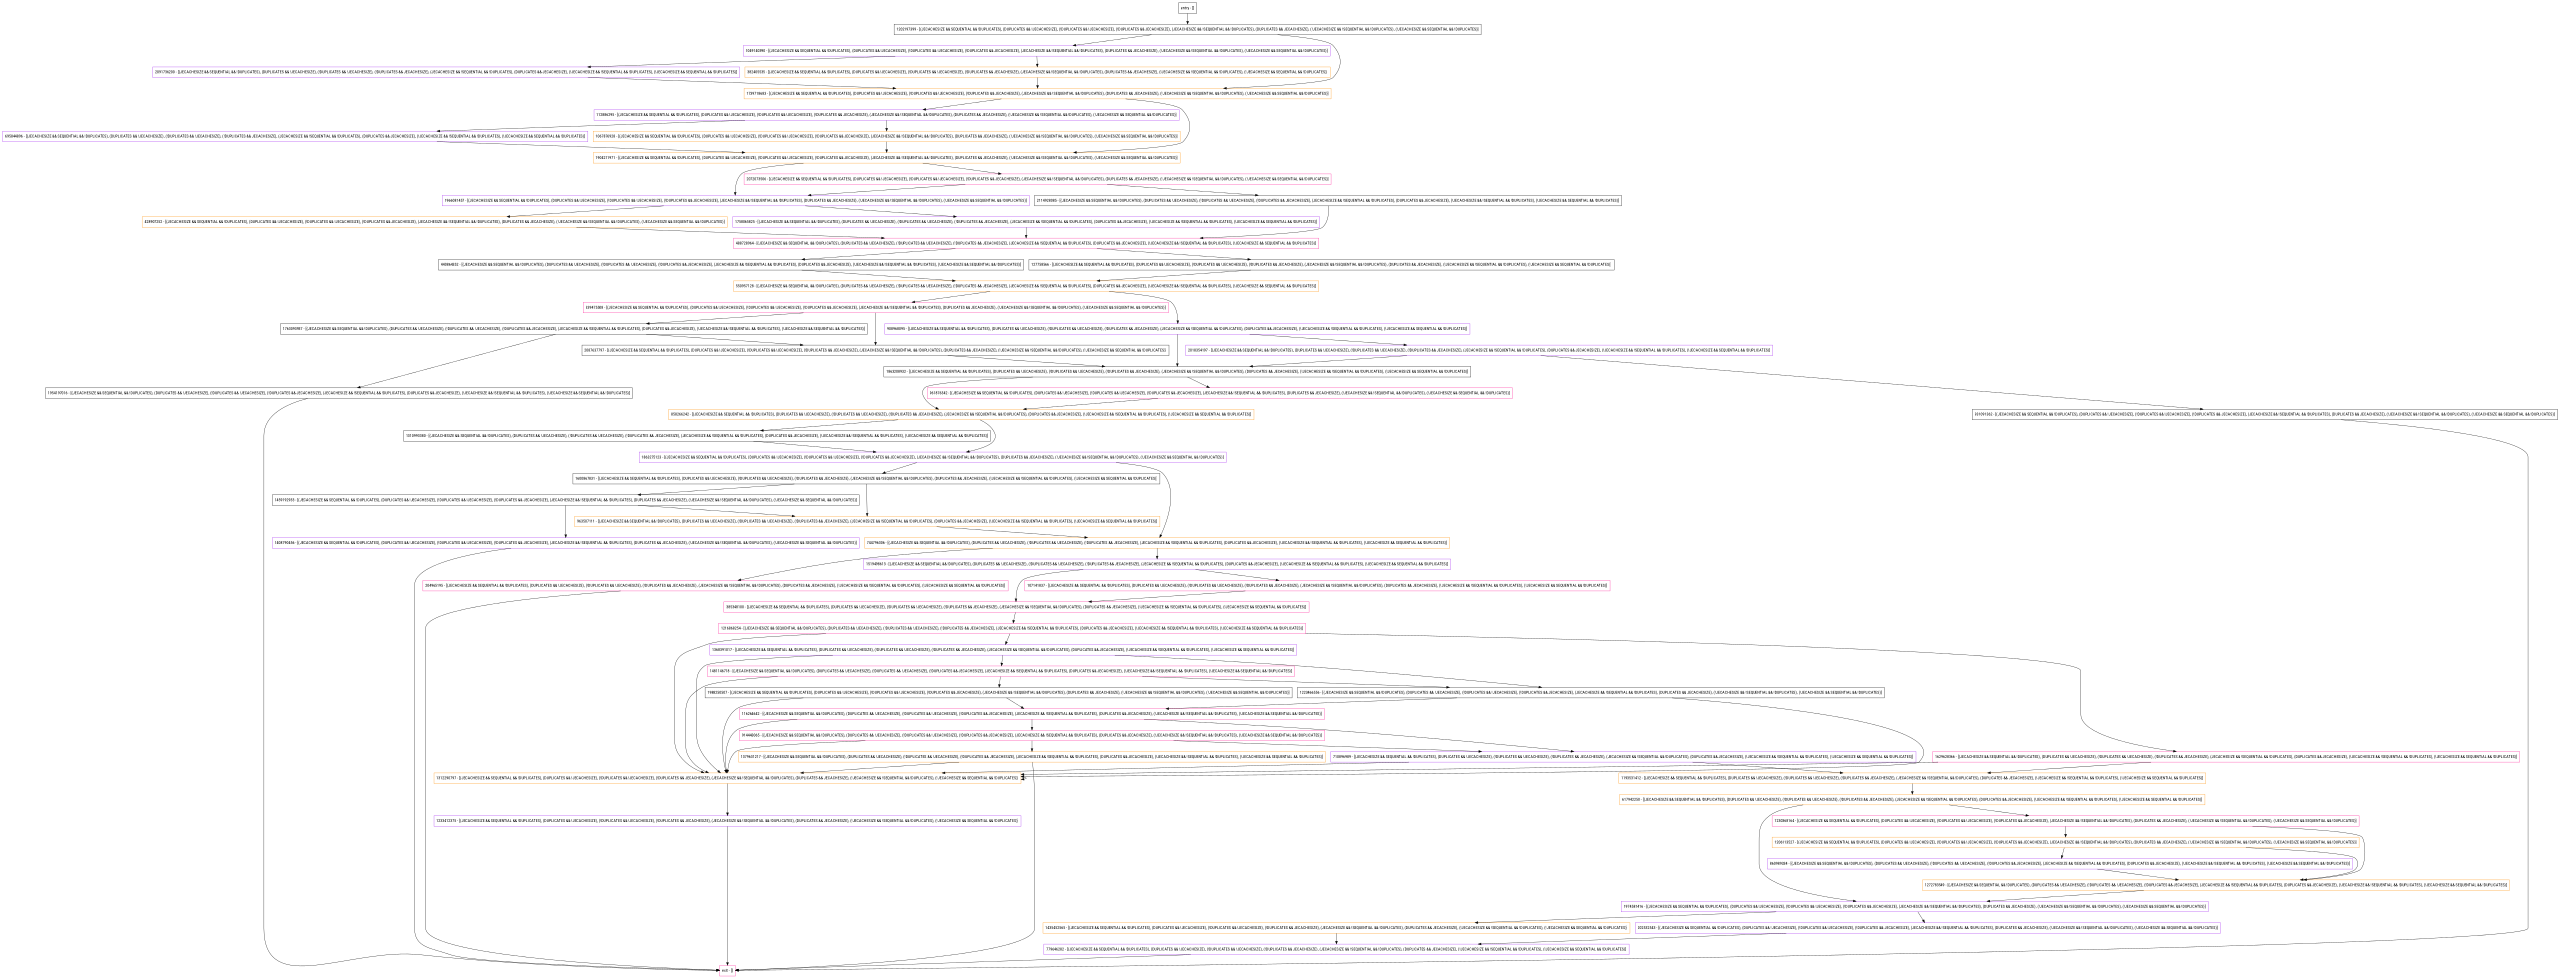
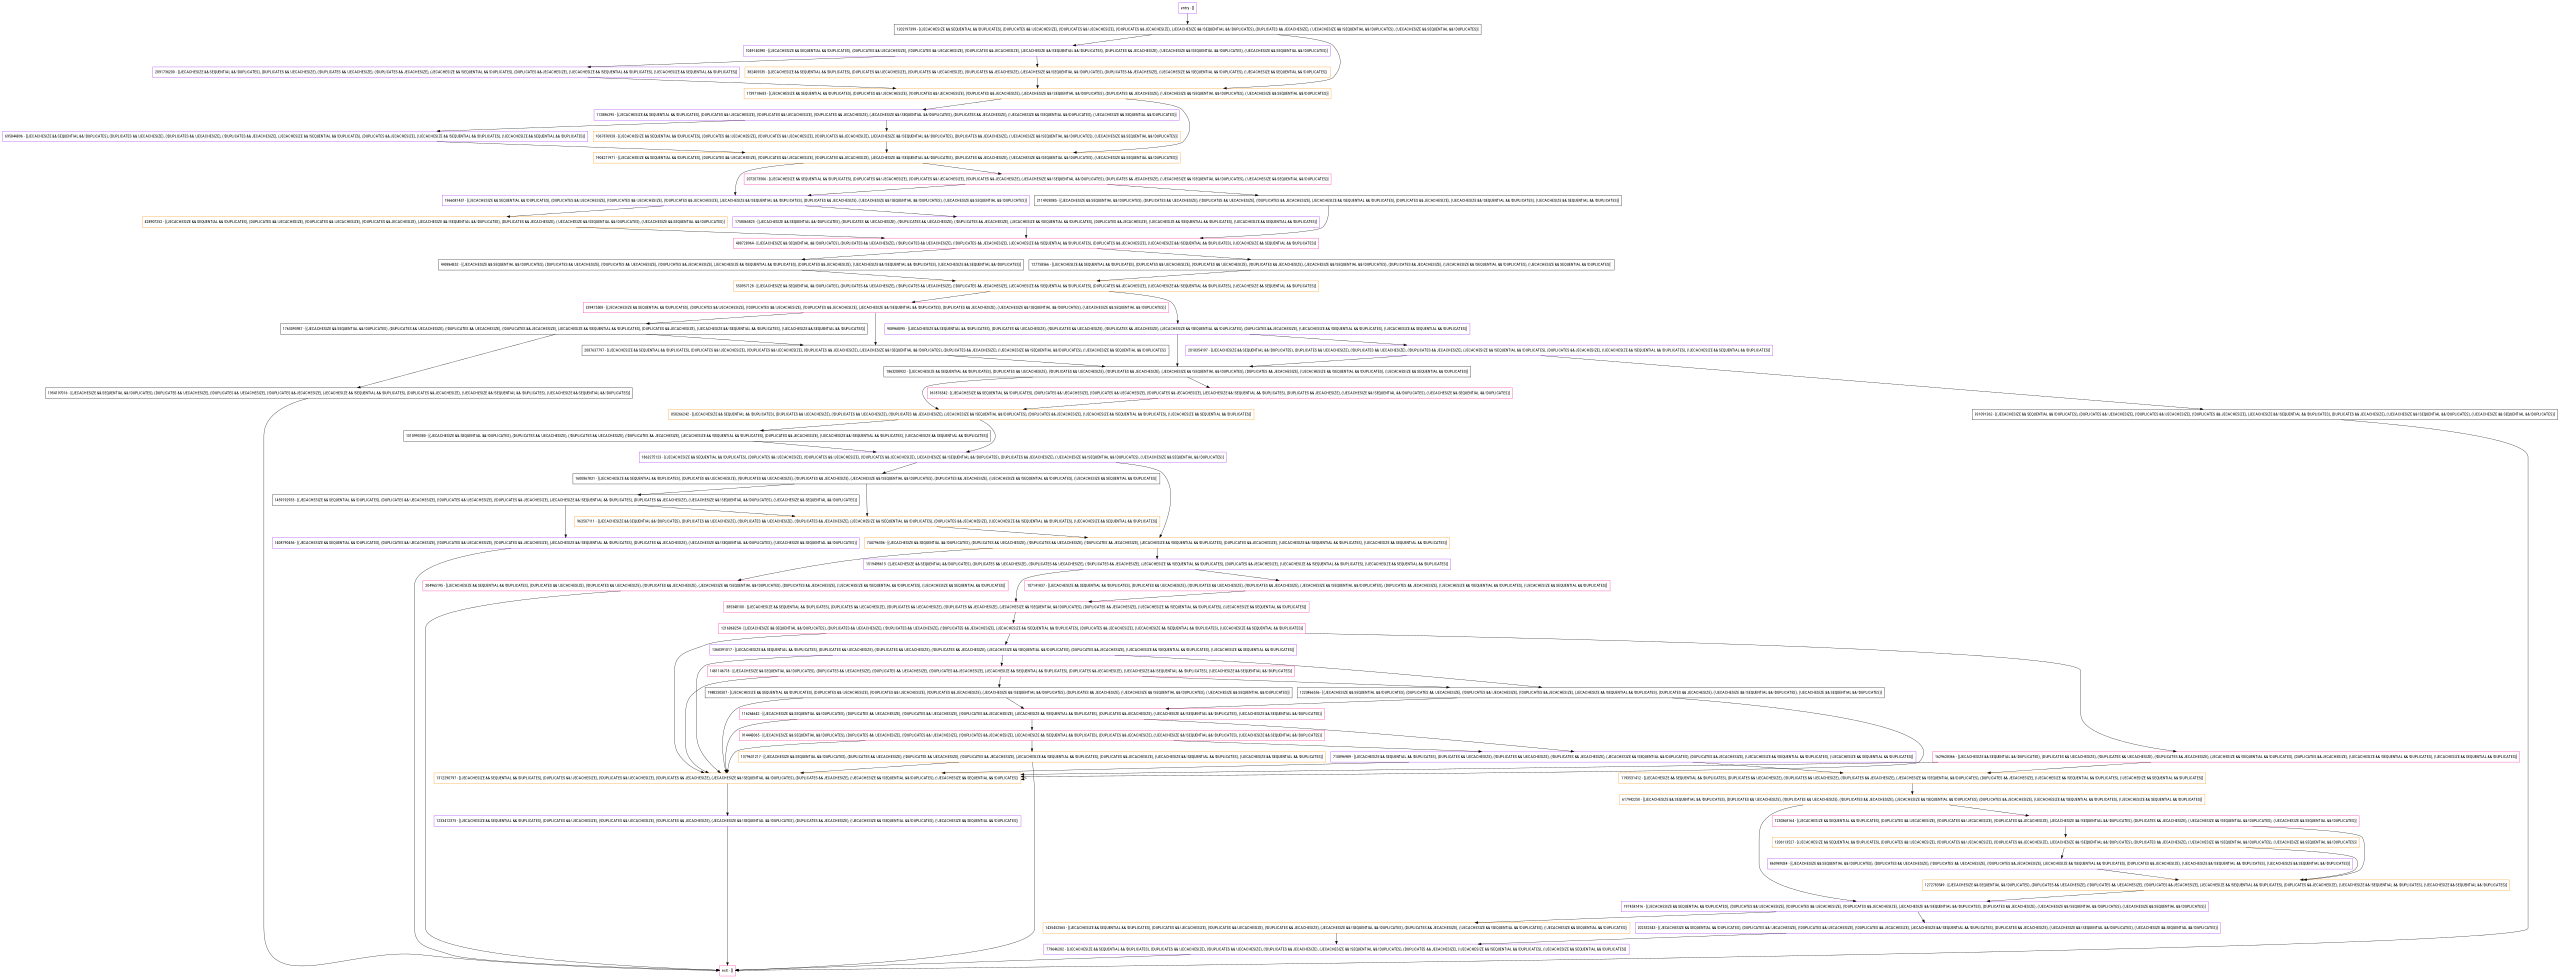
(1188, 8) -> (1188, 8)
